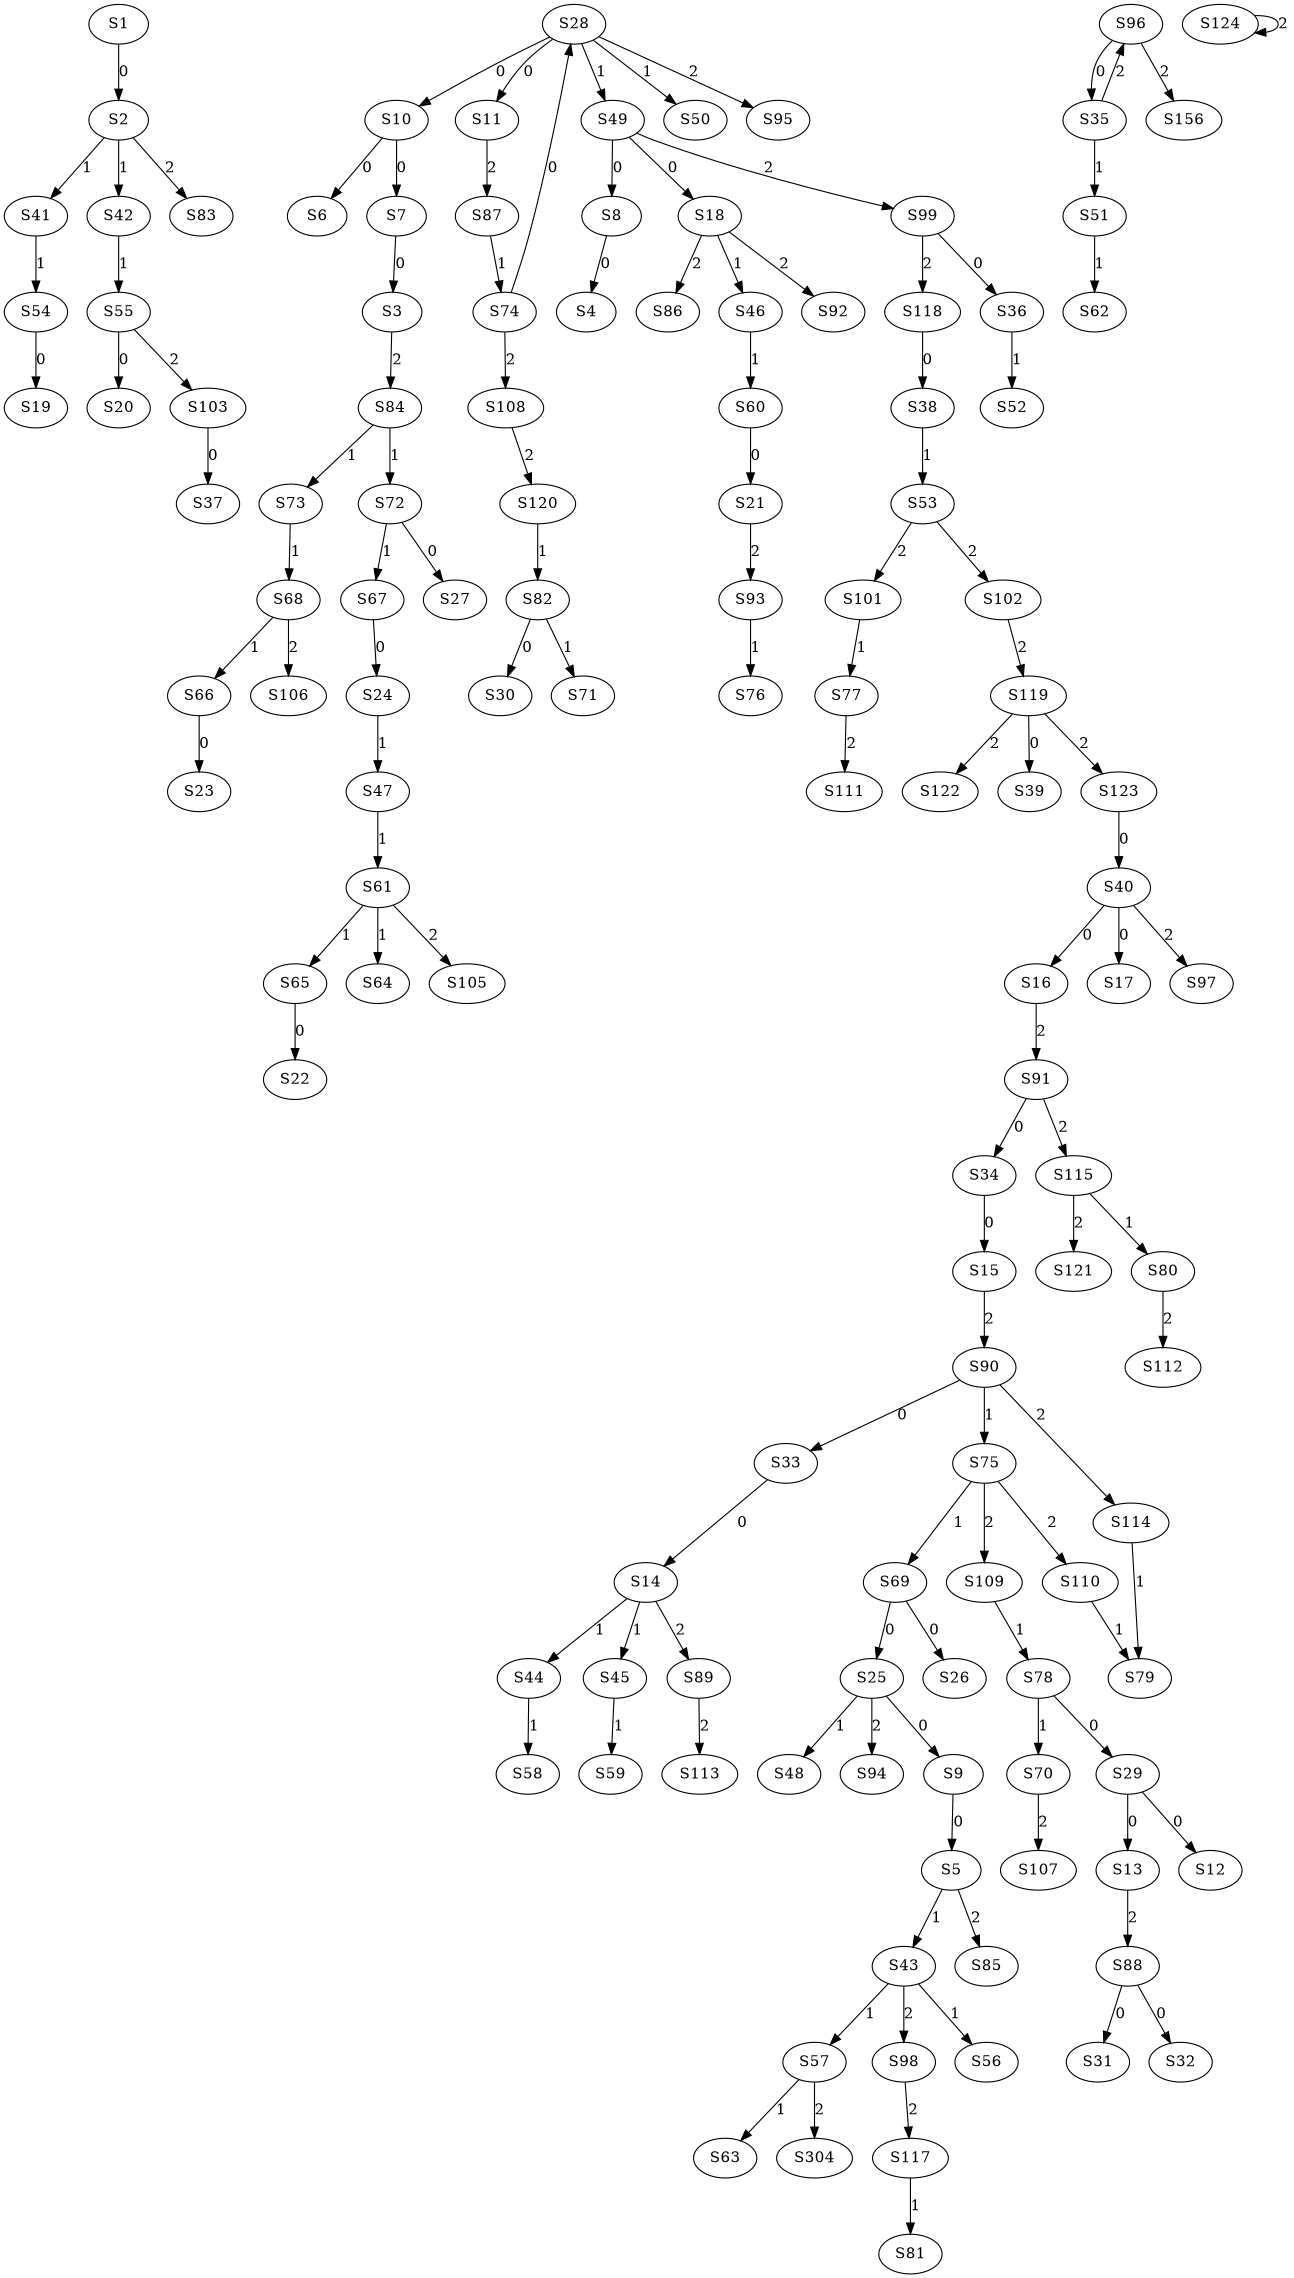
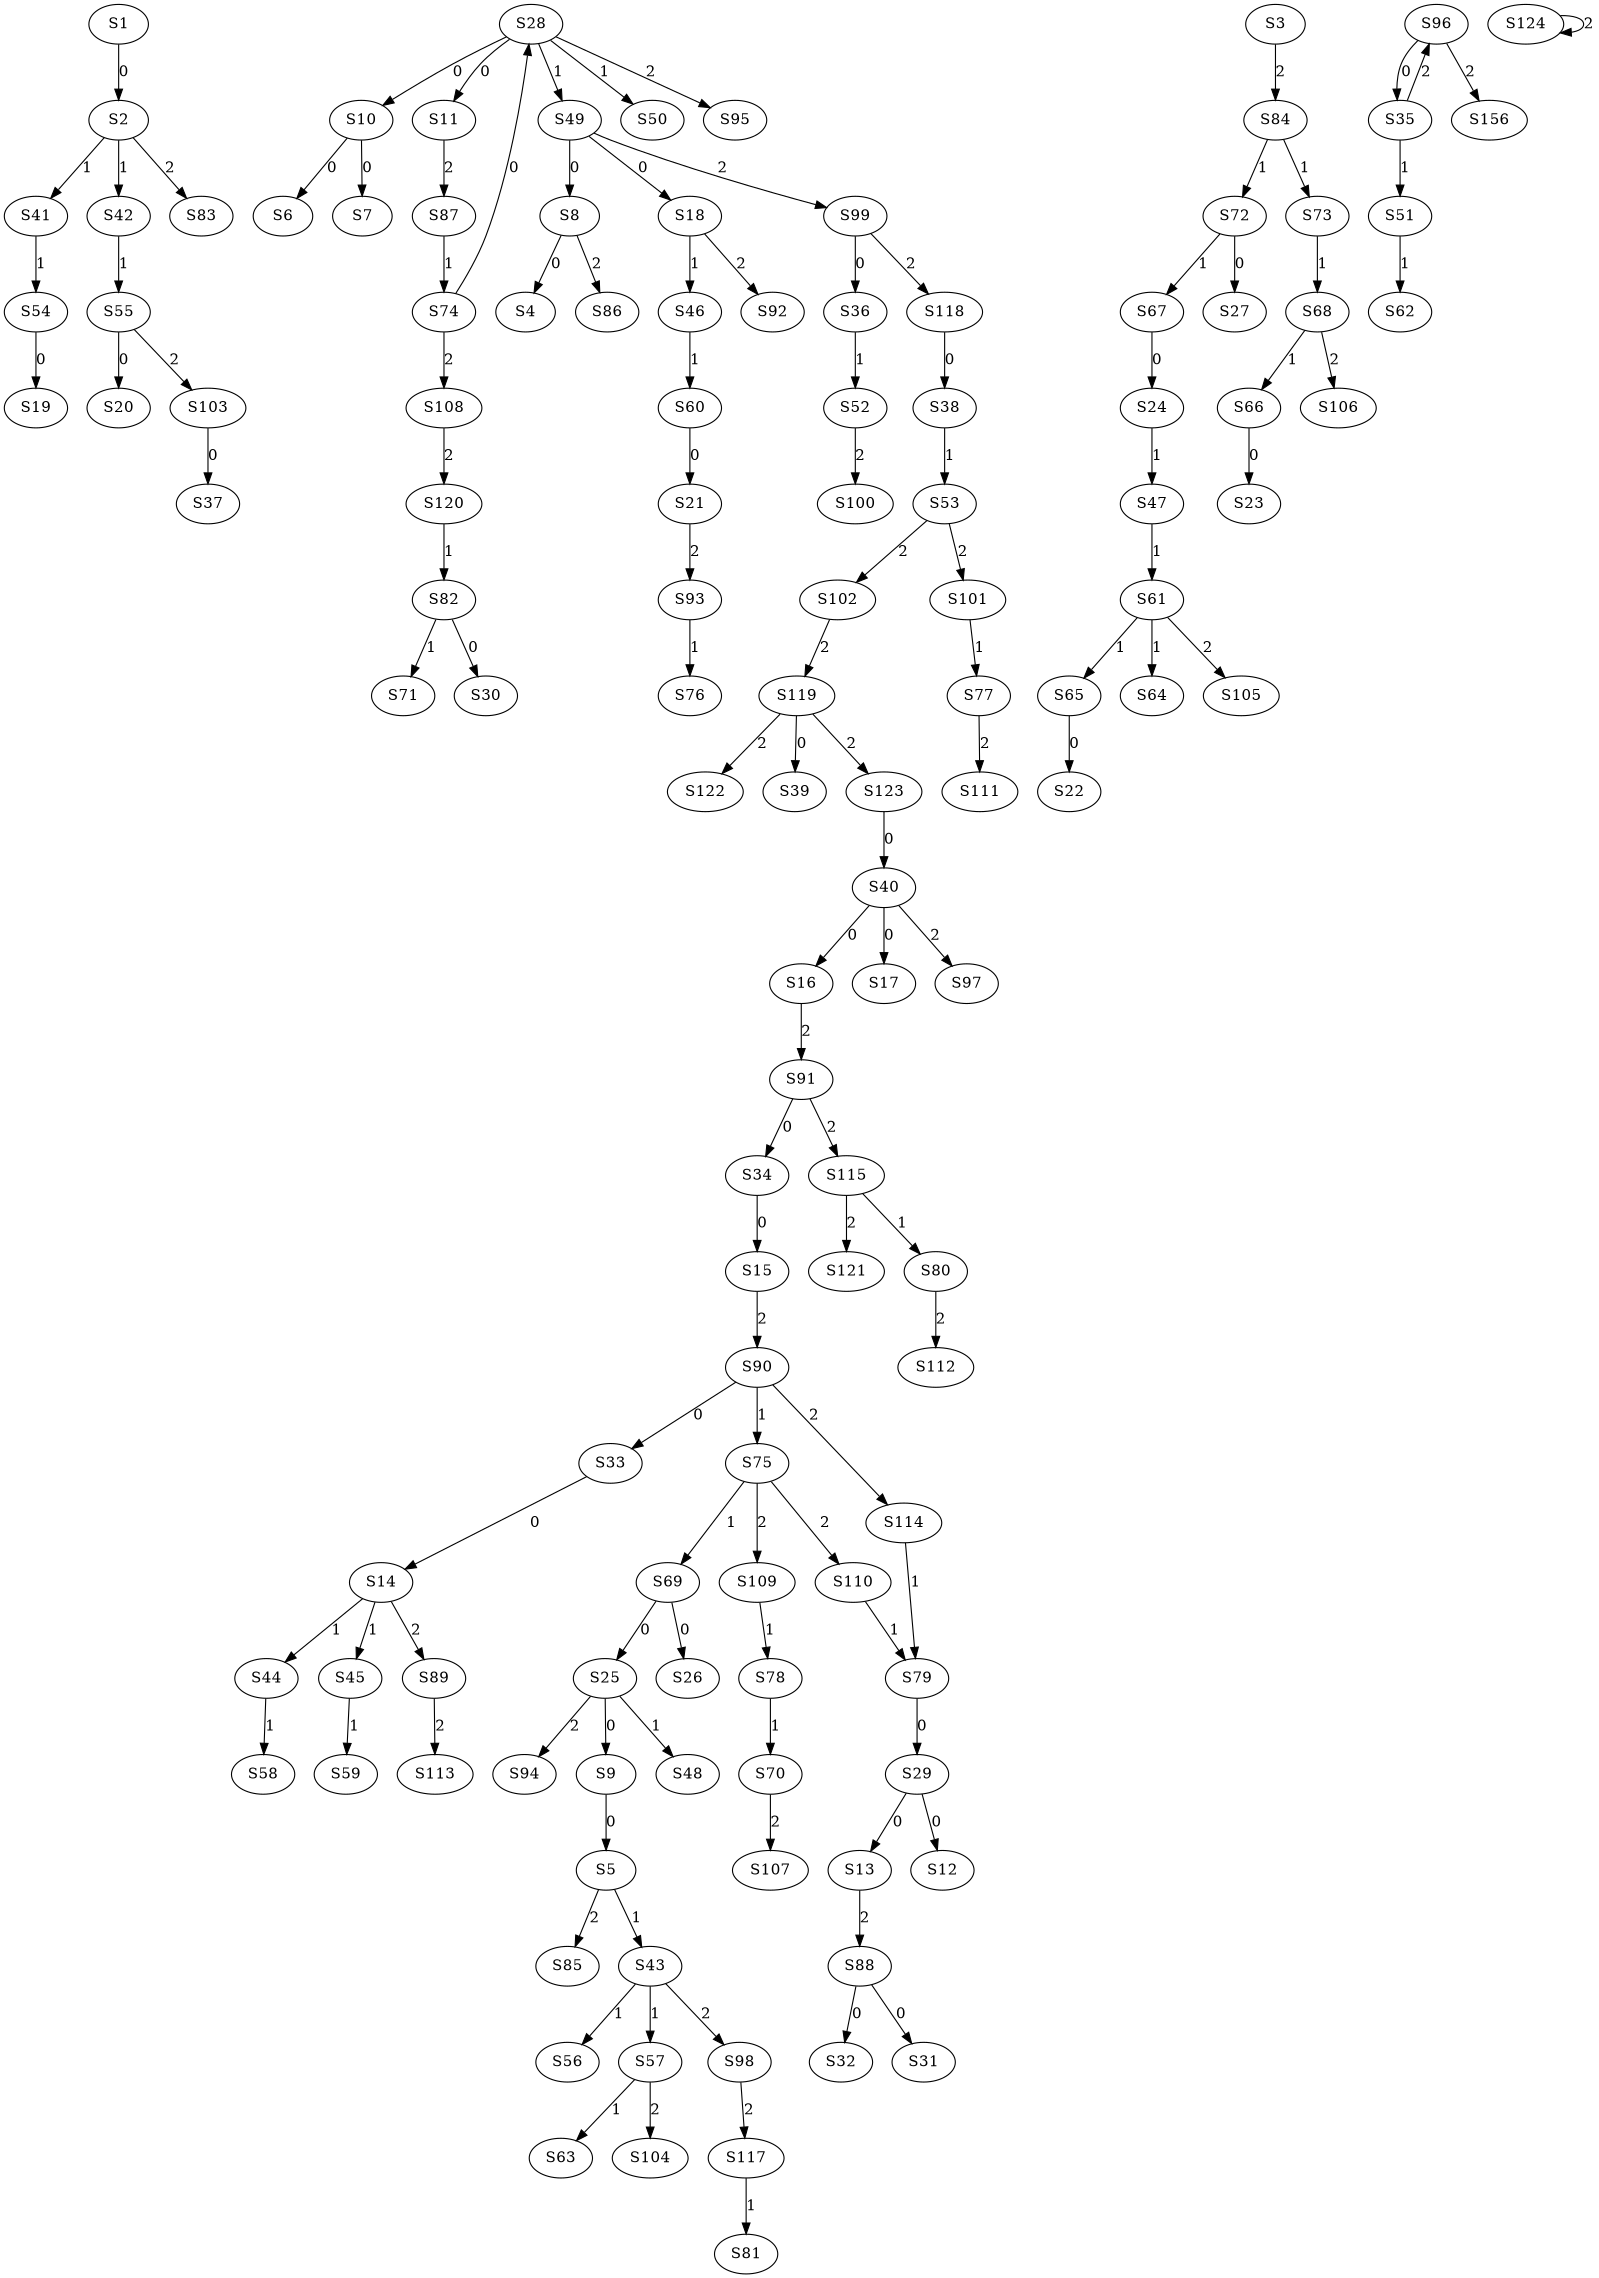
(395, 259) -> none
(691, 259) -> (586, 259)
none -> (855, 504)
(1079, 1722) -> (917, 1721)
(815, 2158) -> (650, 2158)
